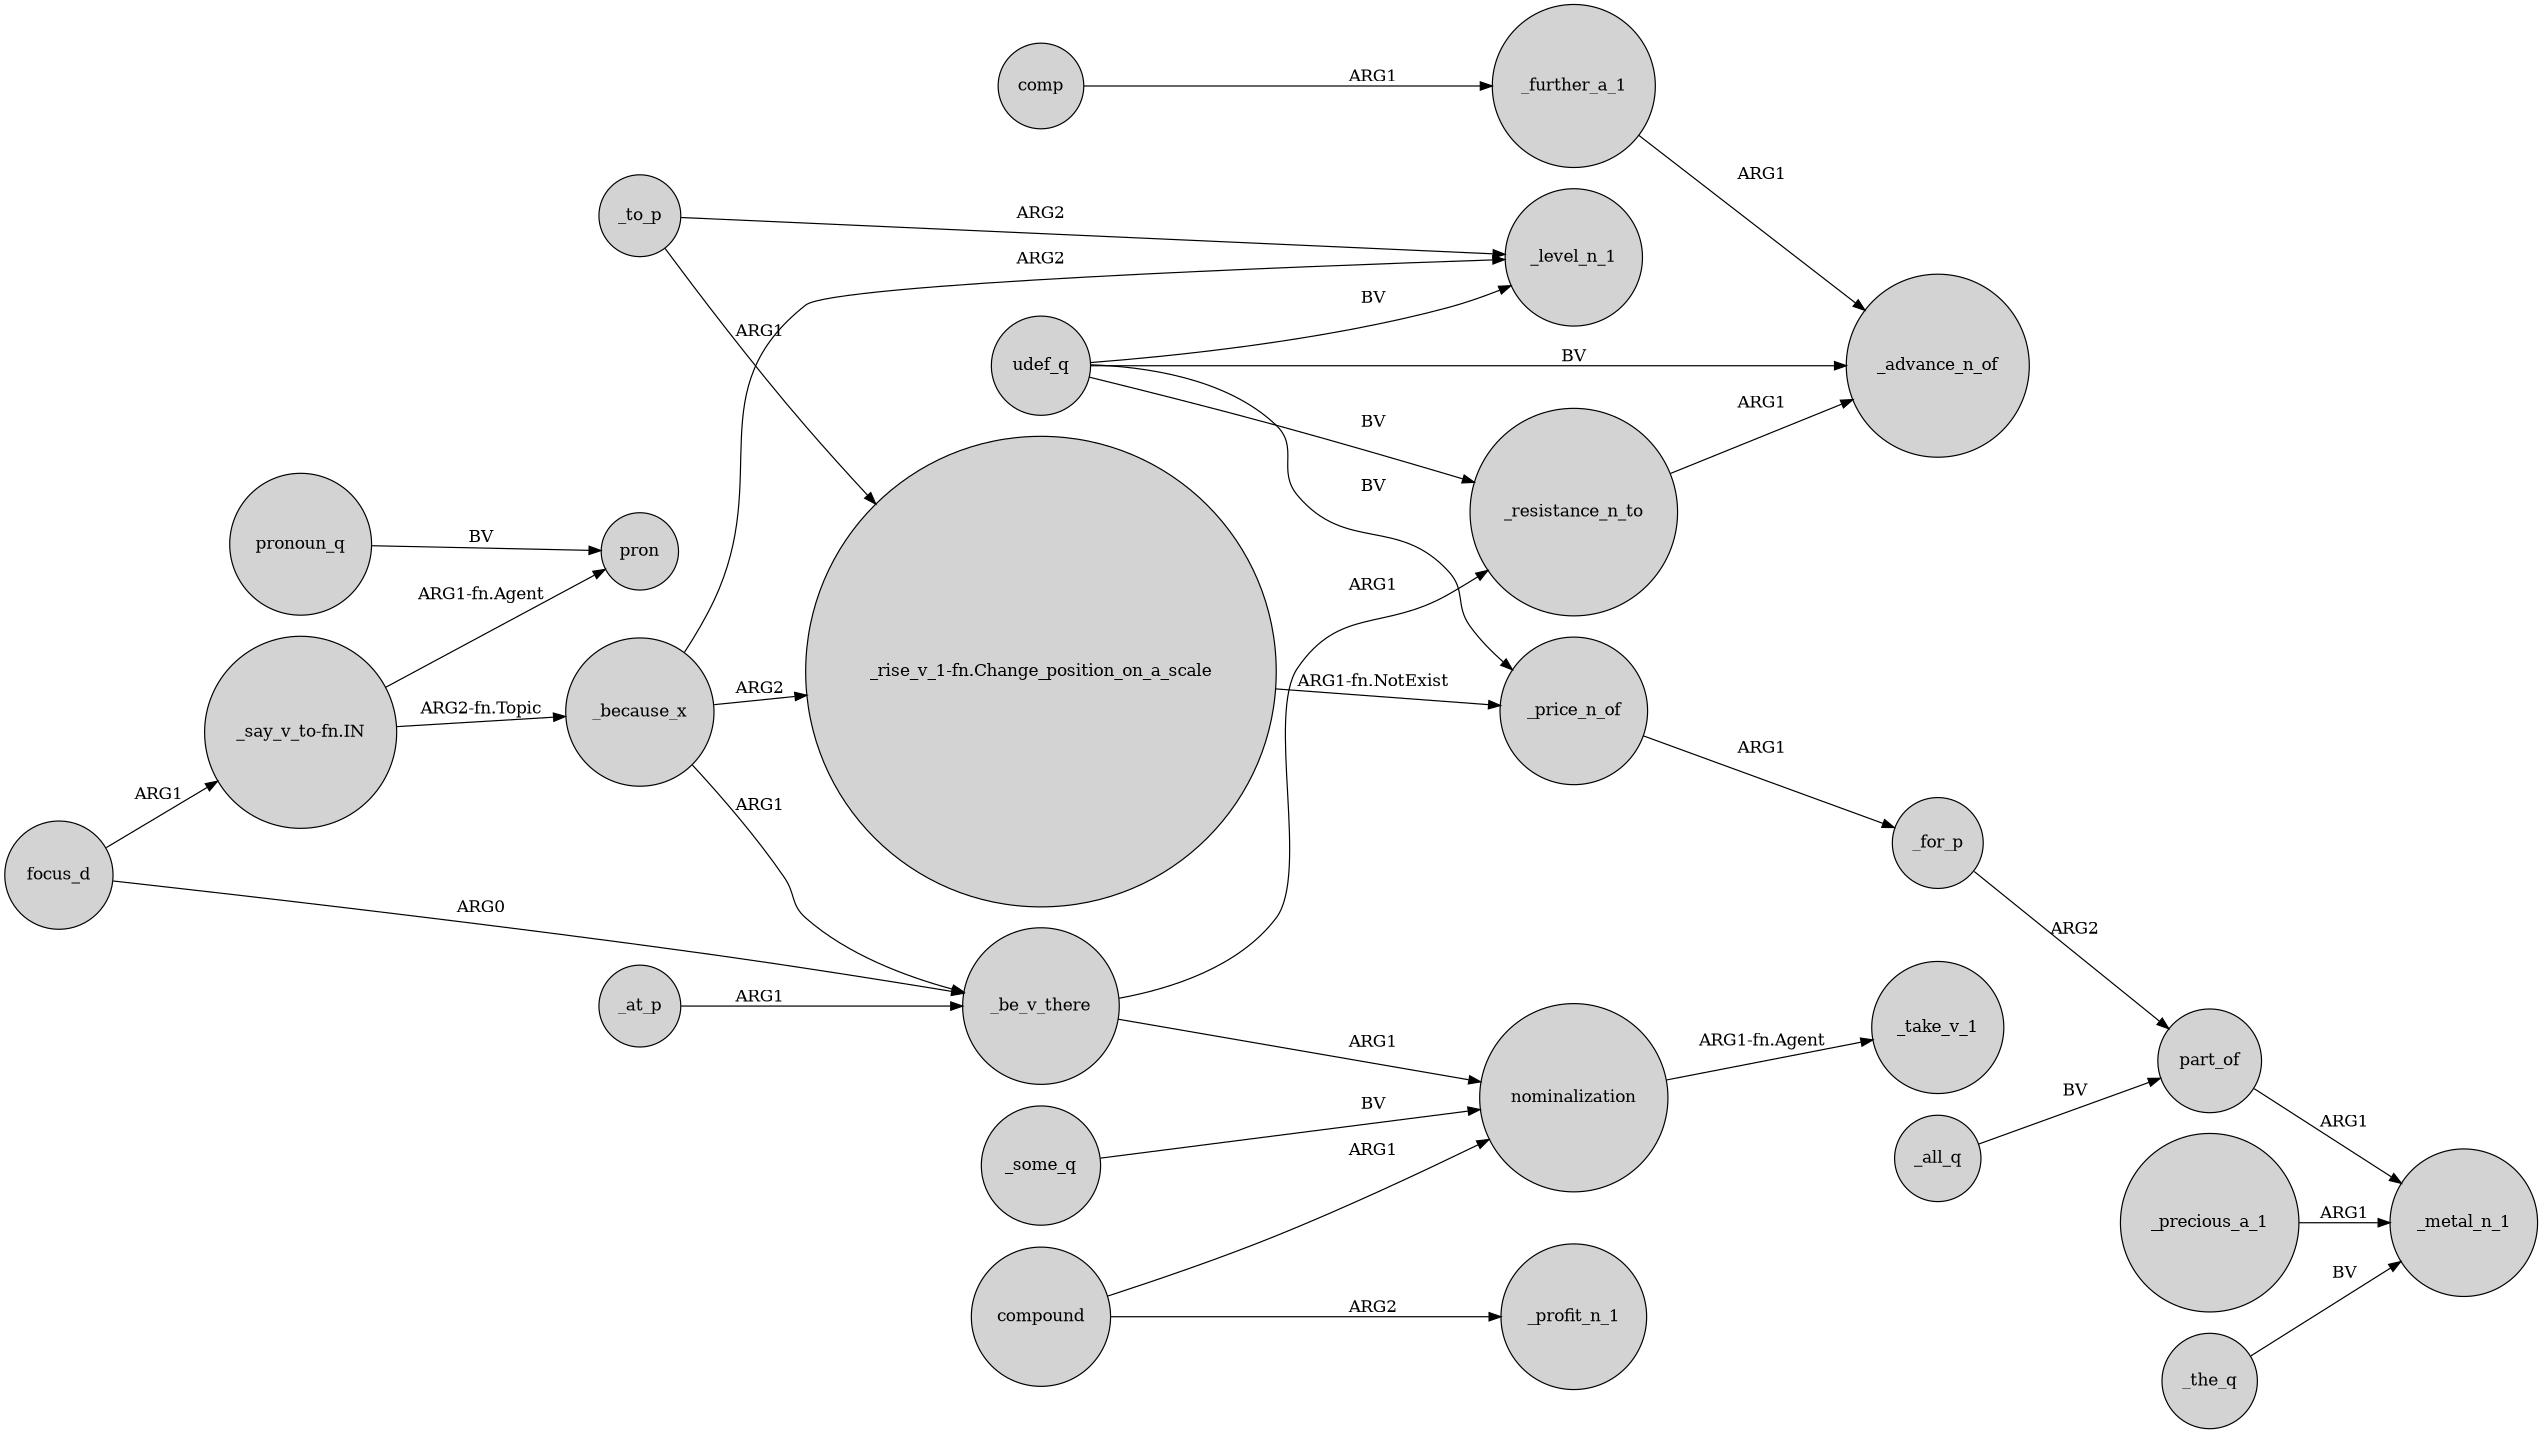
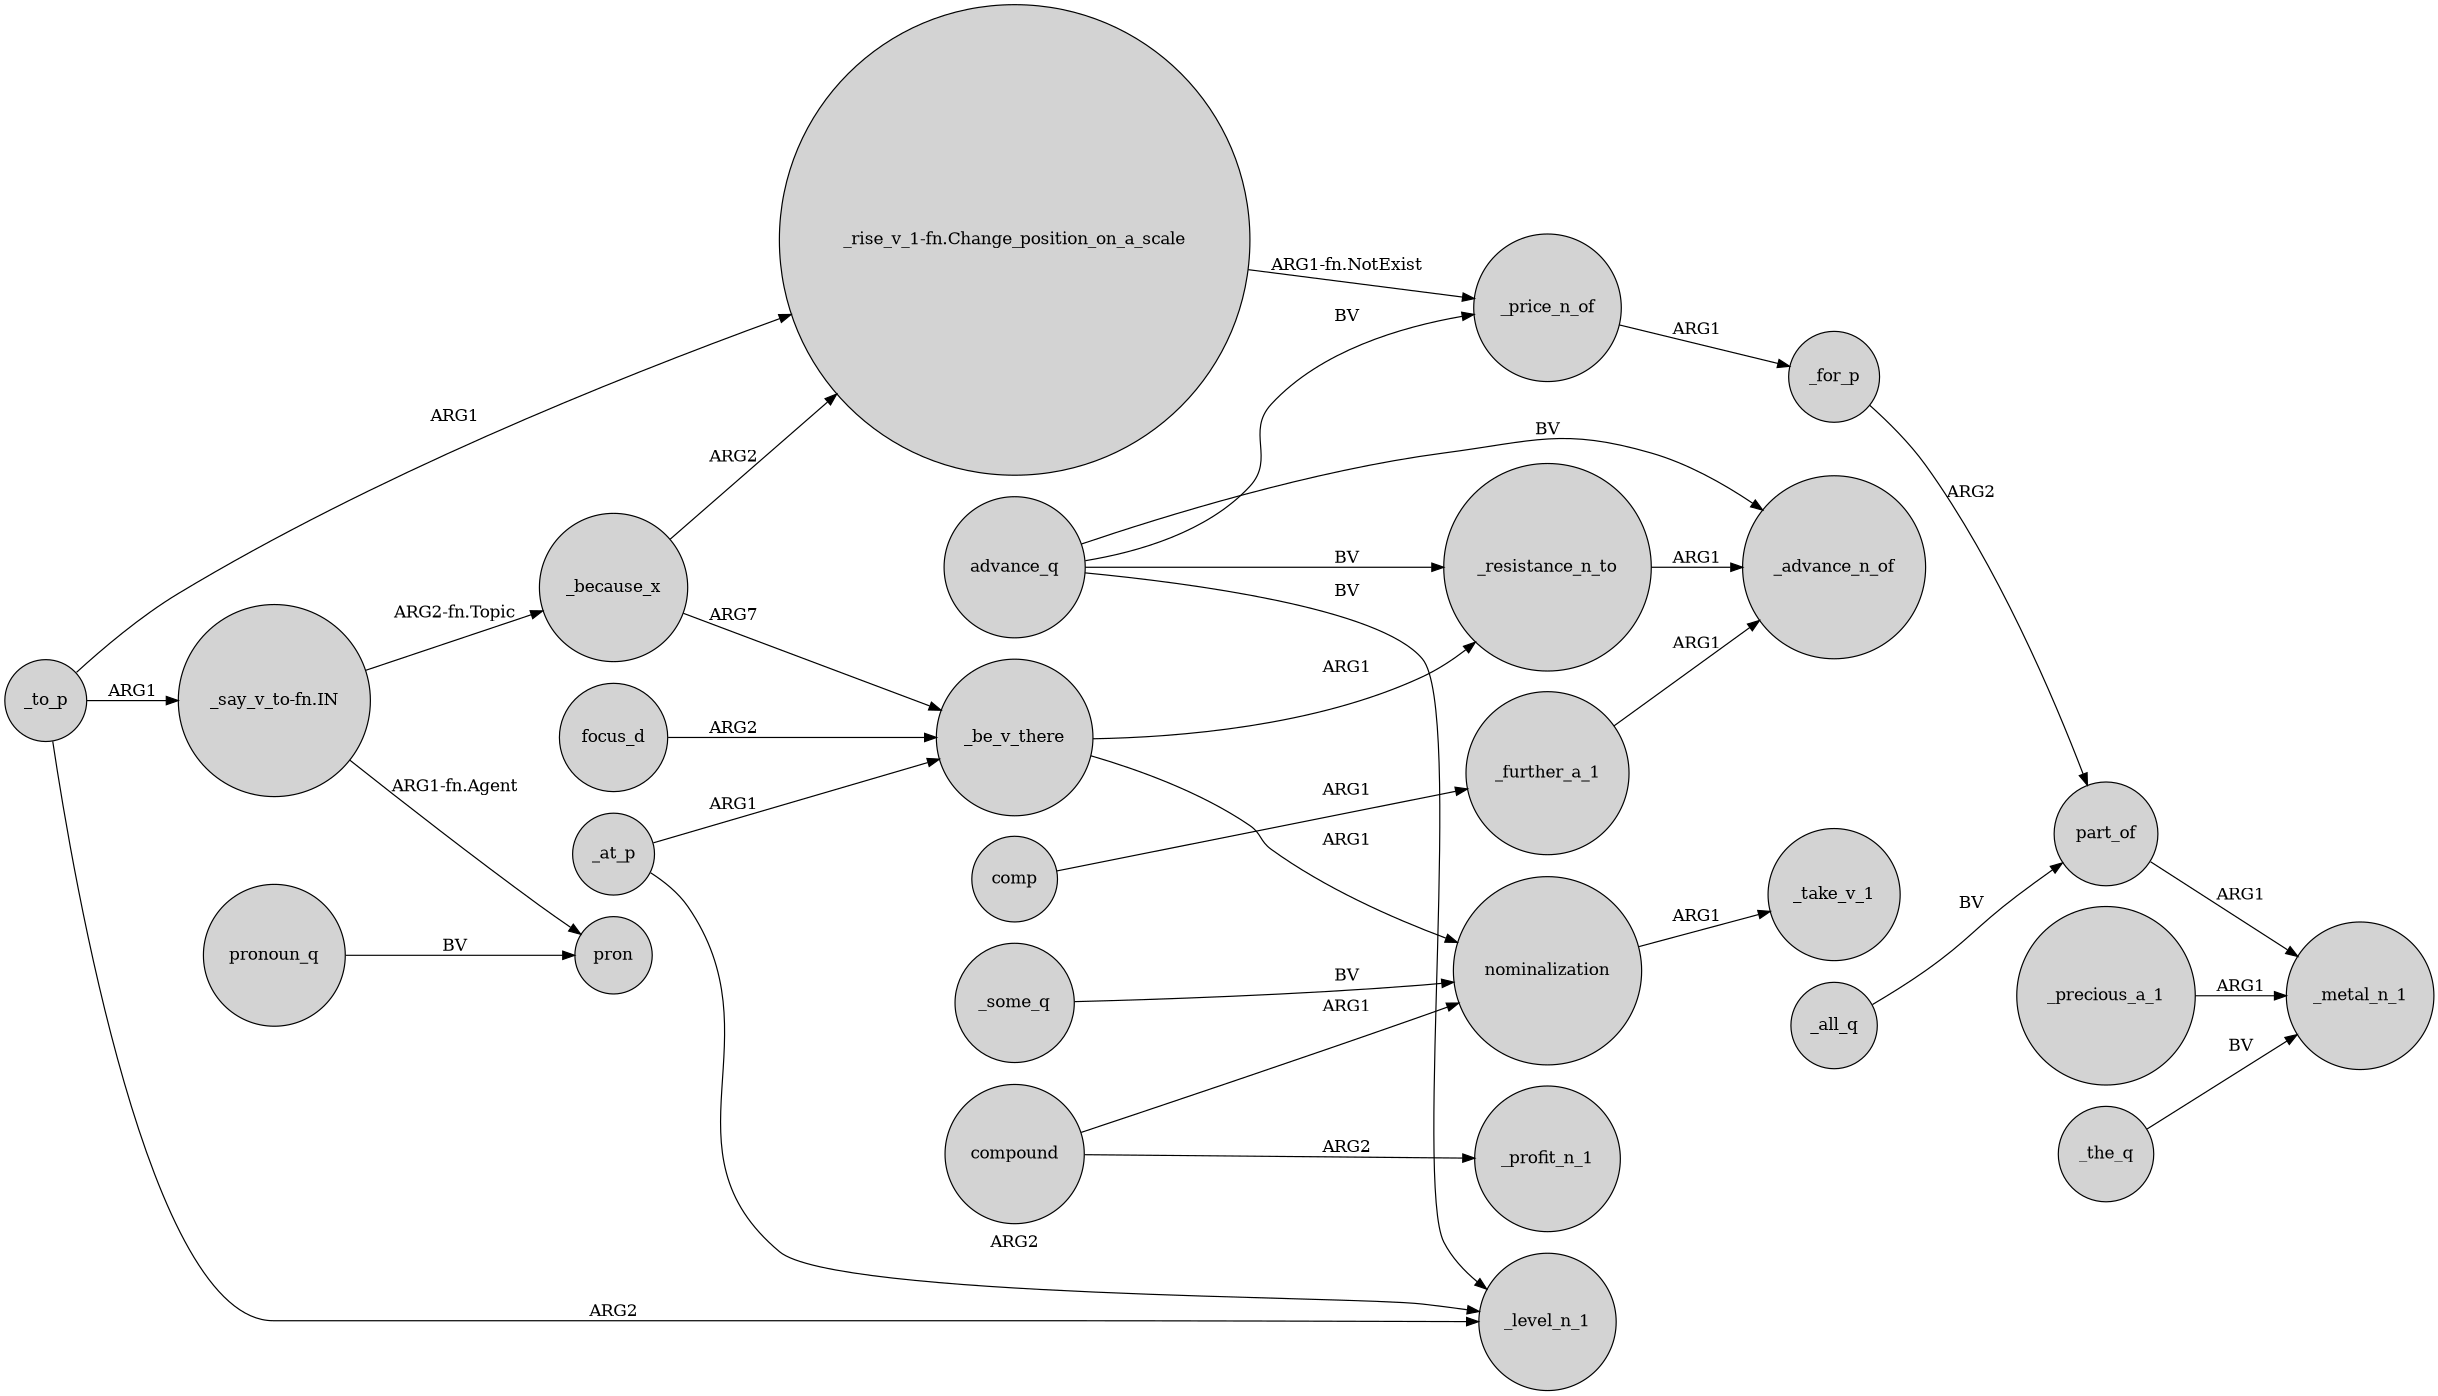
(959, 285) -> (912, 1280)
(1041, 366) -> (1015, 567)
(760, 805) -> (734, 615)
(157, 817) -> (126, 701)
(481, 908) -> (734, 729)
(1762, 1041) -> (1697, 917)
